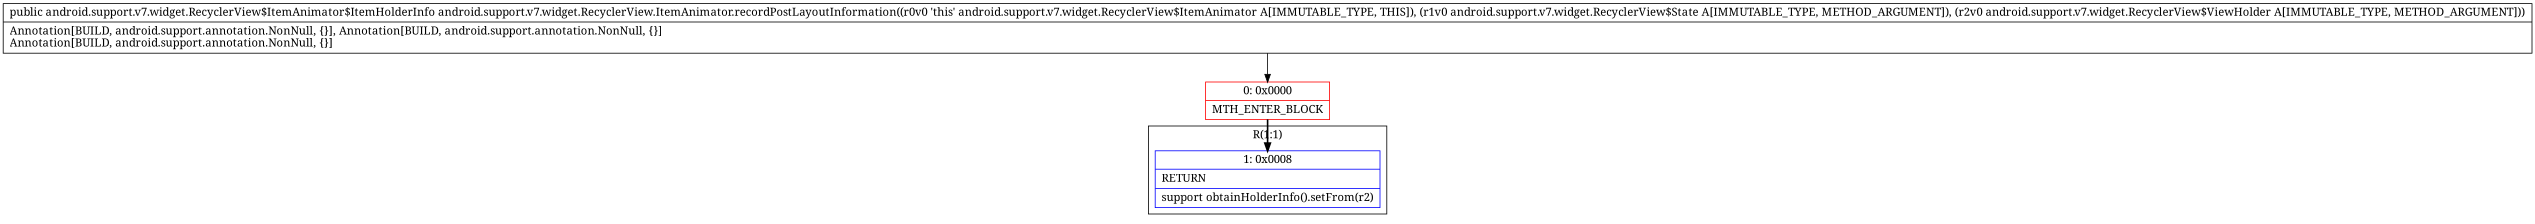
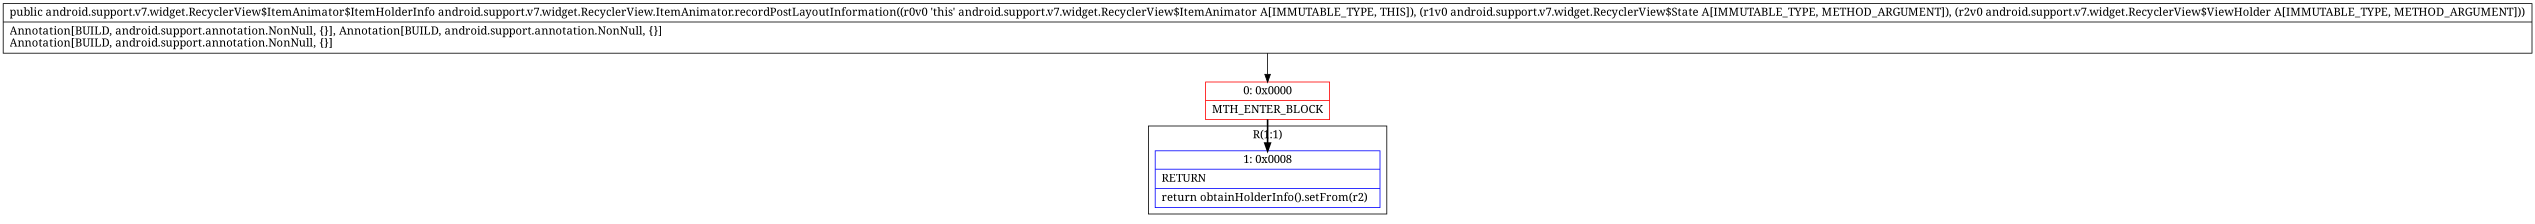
(1268, 198) -> (1265, 198)
